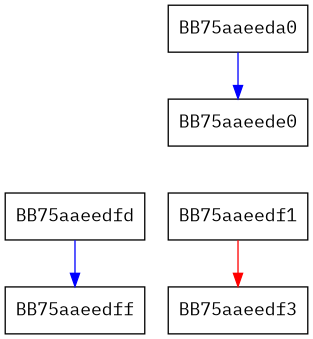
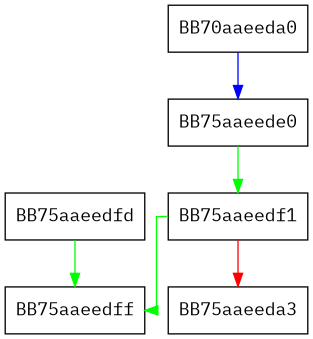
(238, 29) -> (238, 29)
none -> (238, 163)
(75, 257) -> (75, 257)
none -> (156, 258)
(238, 310) -> (238, 310)
